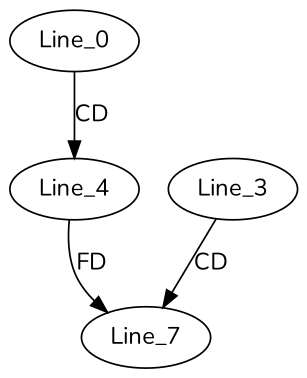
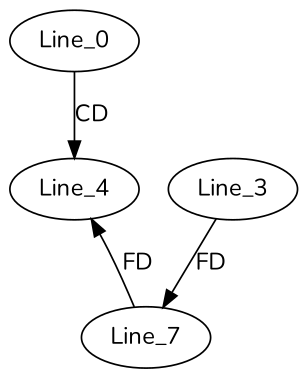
(212, 263) -> (212, 263)
(72, 264) -> (118, 270)
